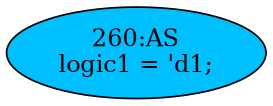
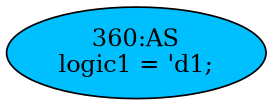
(136, 53) -> (136, 53)
